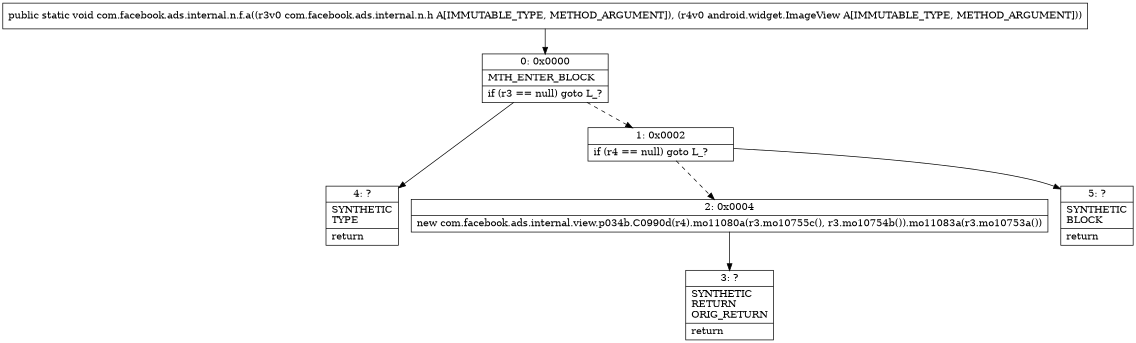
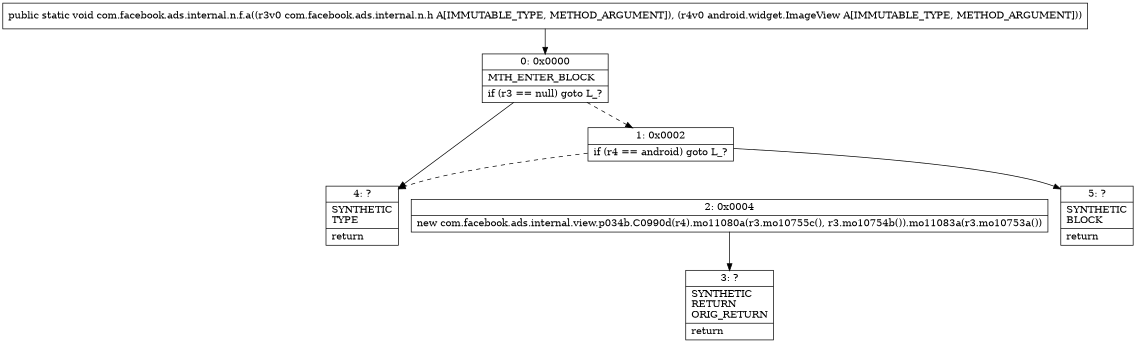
(651, 152) -> (661, 152)
(693, 178) -> (496, 166)
